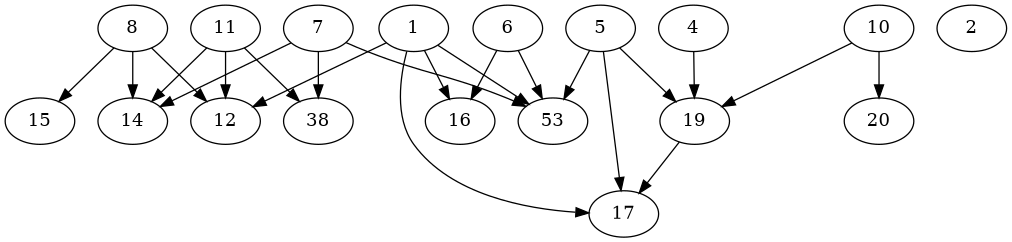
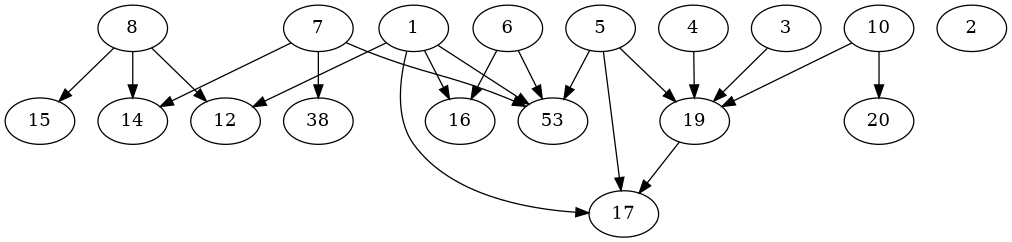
(226, 28) -> none
none -> (786, 28)
